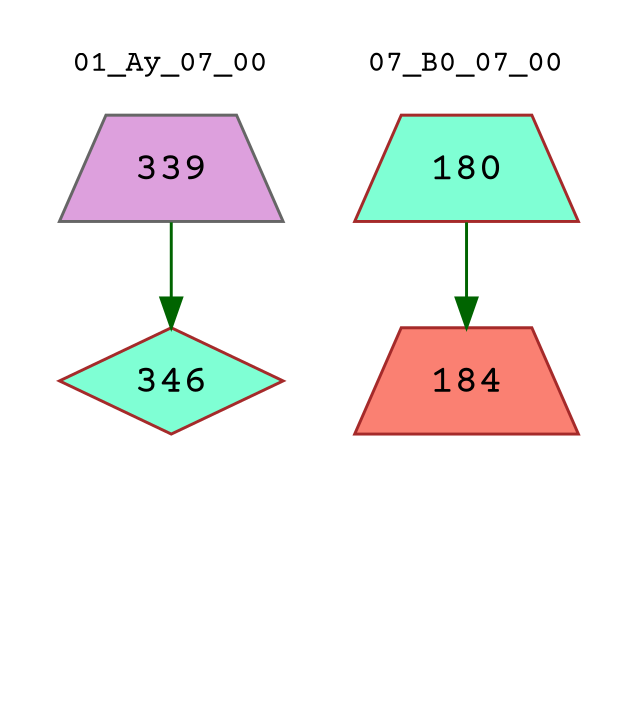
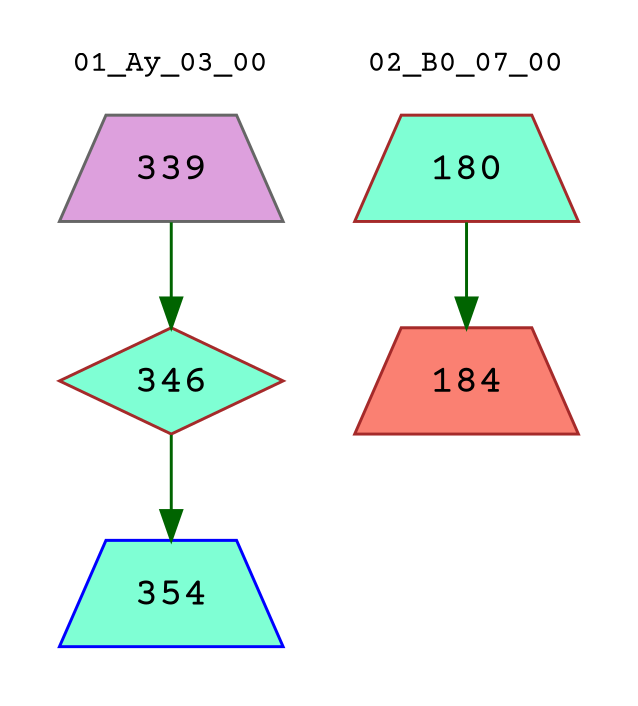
(171, 63) -> (171, 63)
(467, 63) -> (467, 63)
none -> (171, 594)
